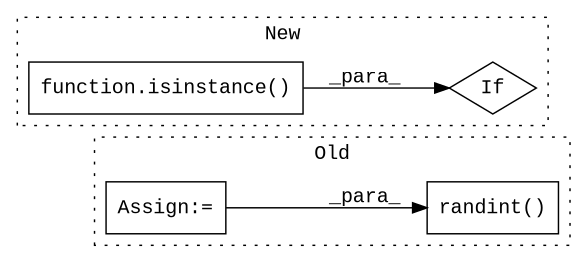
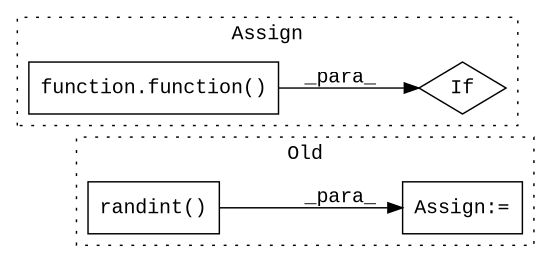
(283, 34) -> (268, 34)
(166, 88) -> (154, 88)
(319, 208) -> (304, 208)
